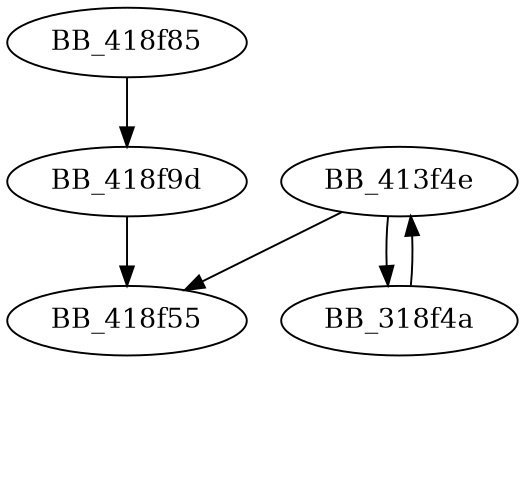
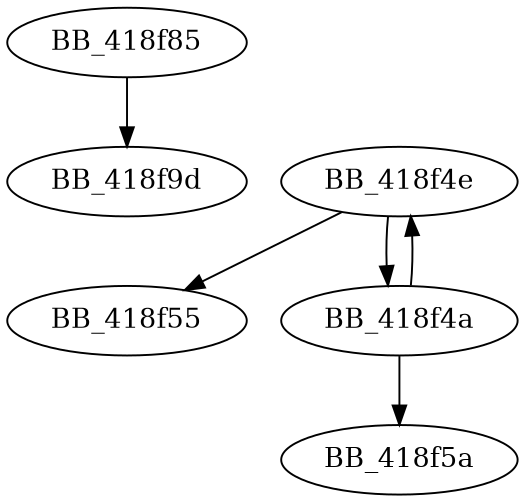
(399, 182) -> (399, 182)
(127, 242) -> none
(399, 321) -> (399, 321)
none -> (399, 460)
